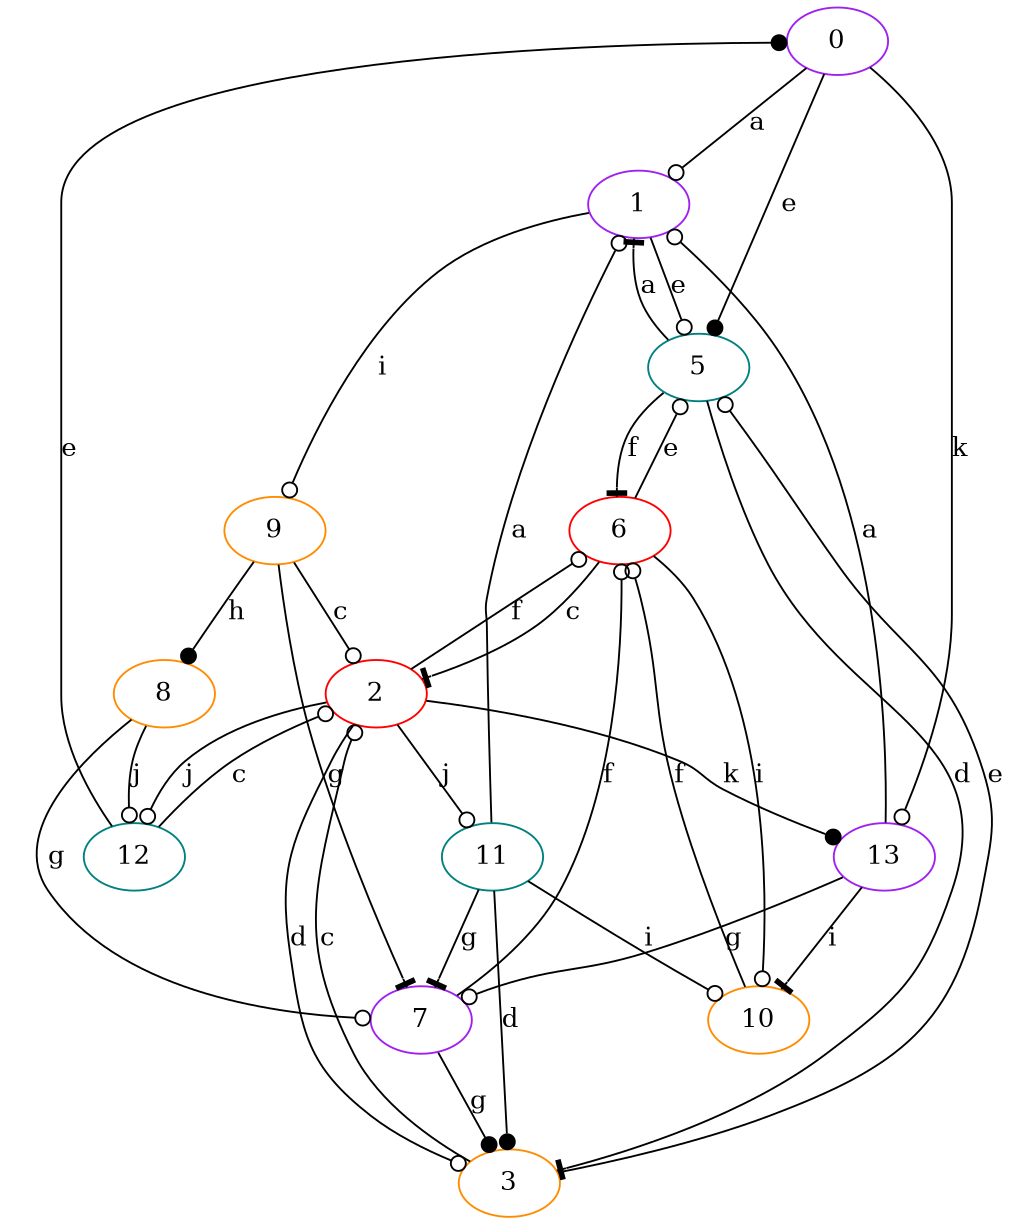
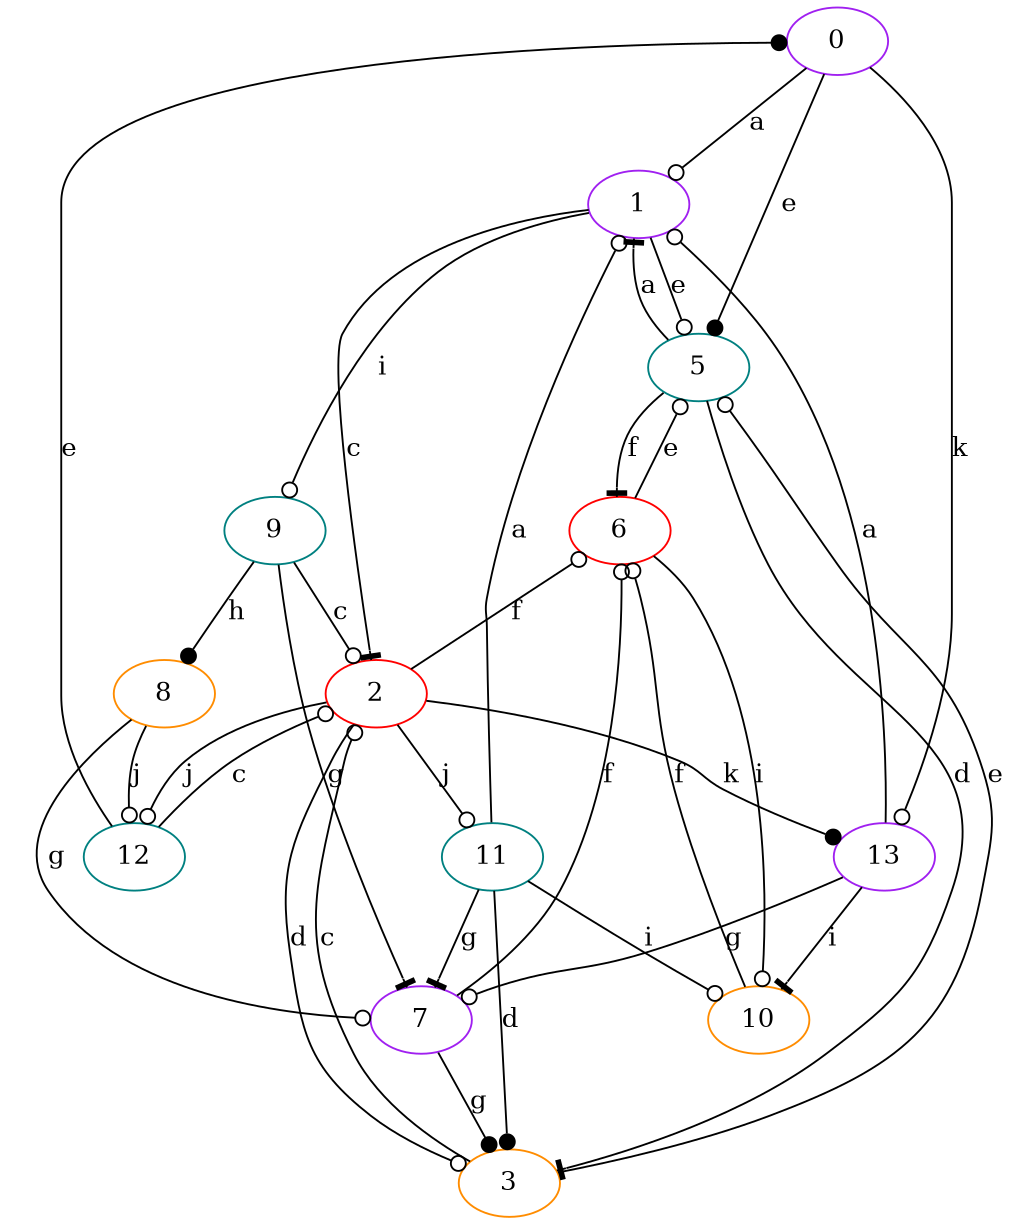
(275, 531) -> (275, 531)
(525, 633) -> (339, 350)
